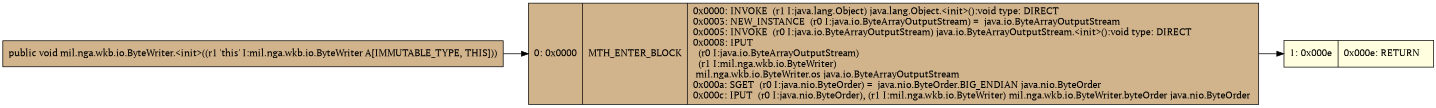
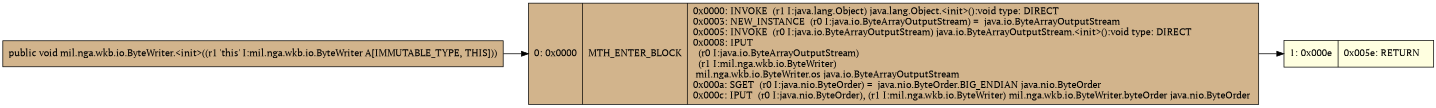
(1386, 53) -> (1386, 53)
